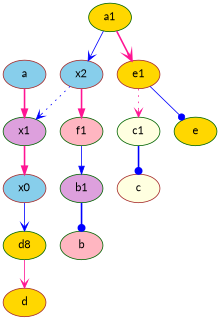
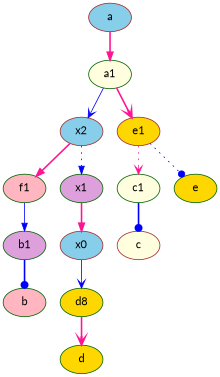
(110, 17) -> (110, 74)
(25, 99) -> (110, 42)
(56, 100) -> (82, 156)
(165, 101) -> (165, 158)
(25, 270) -> (82, 327)
(25, 302) -> (82, 359)
